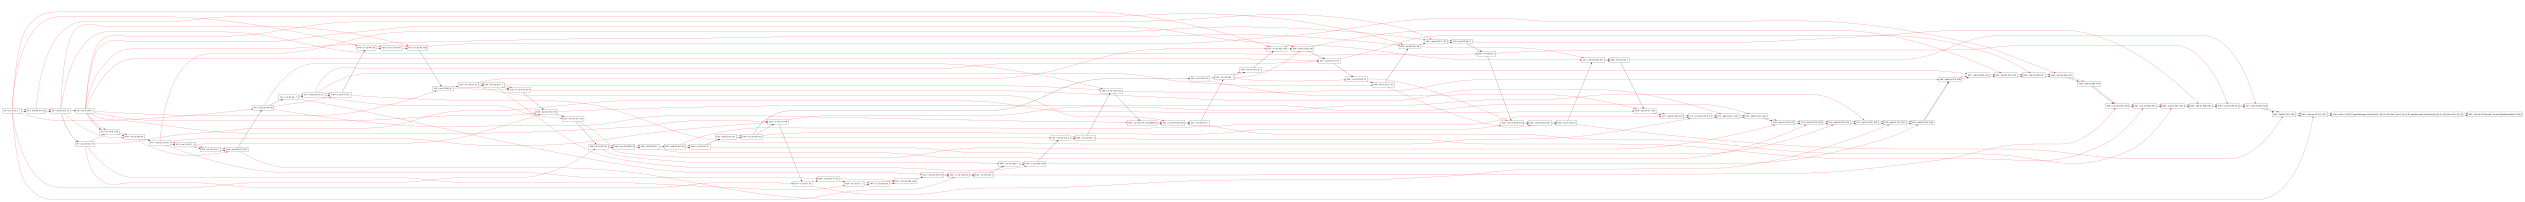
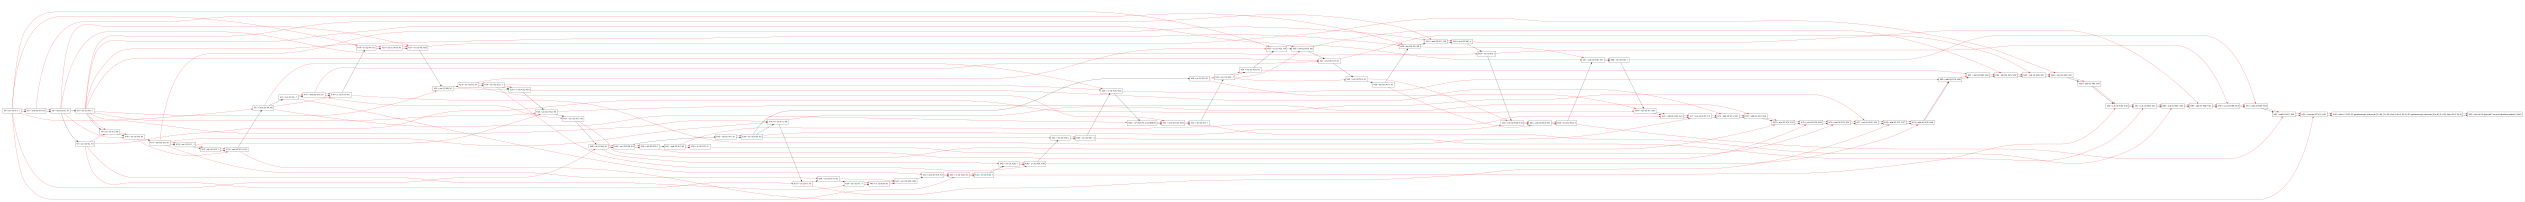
(842, 74) -> none
(712, 142) -> (674, 139)
